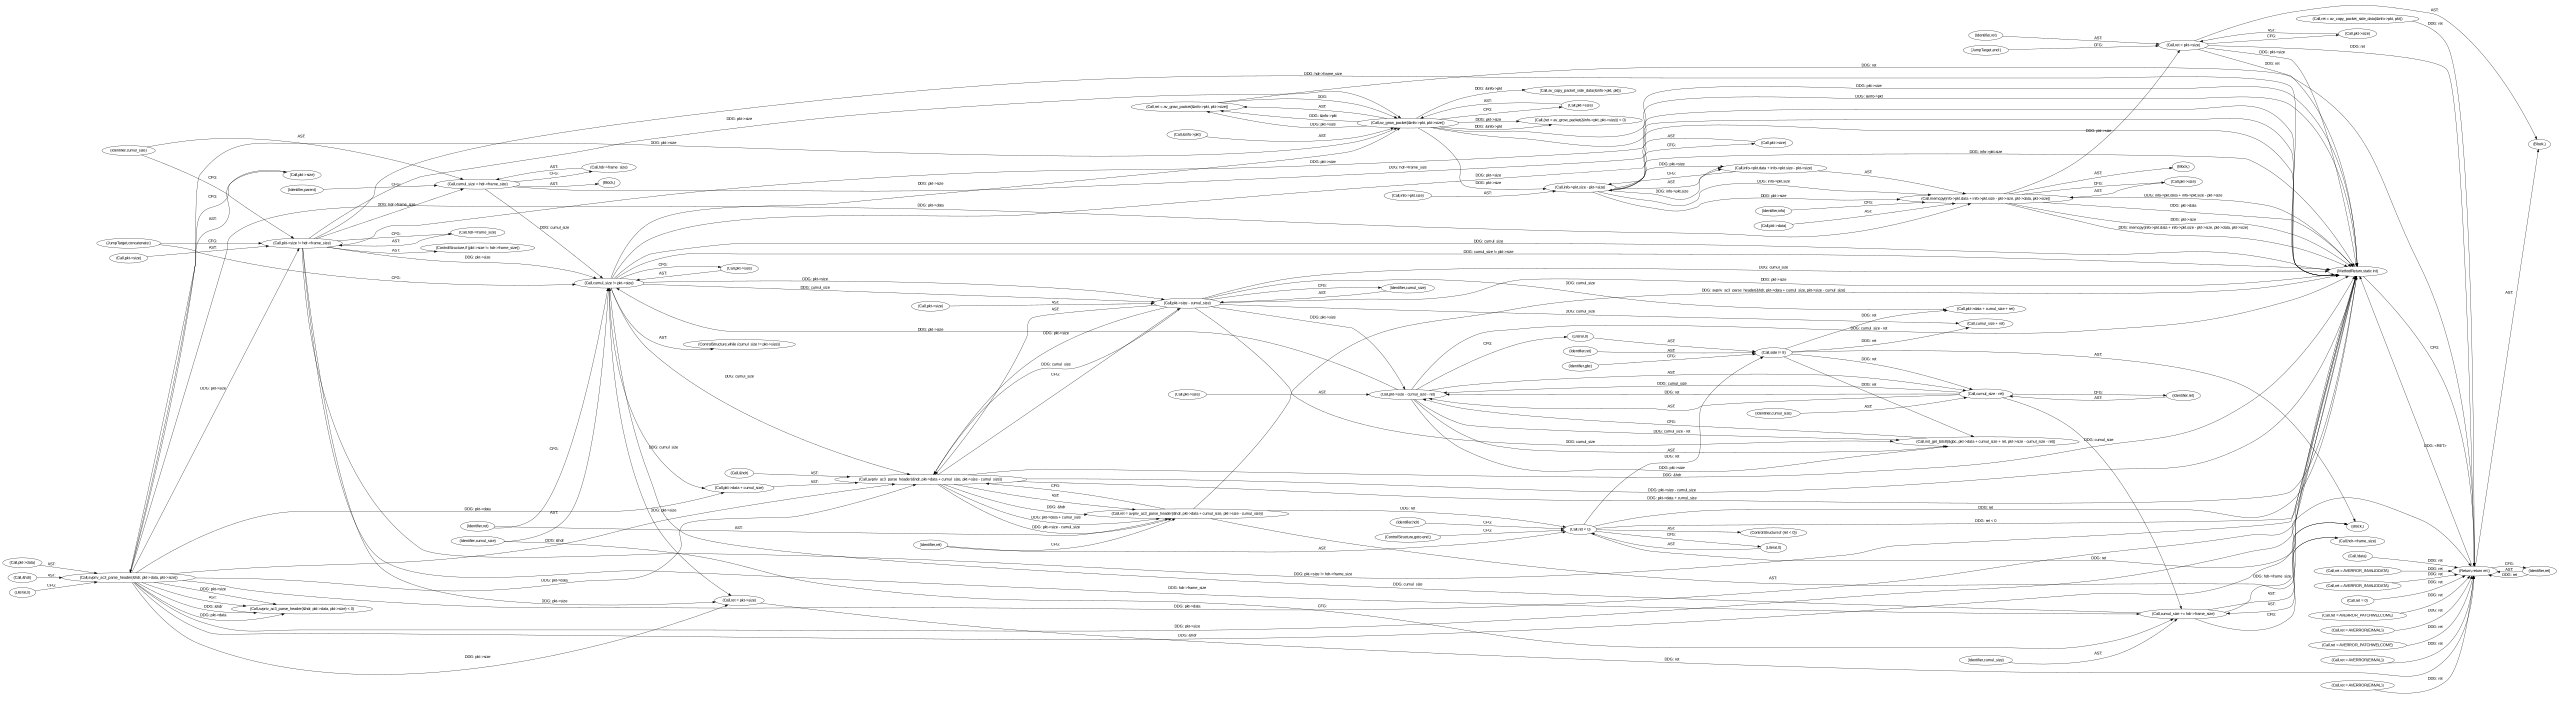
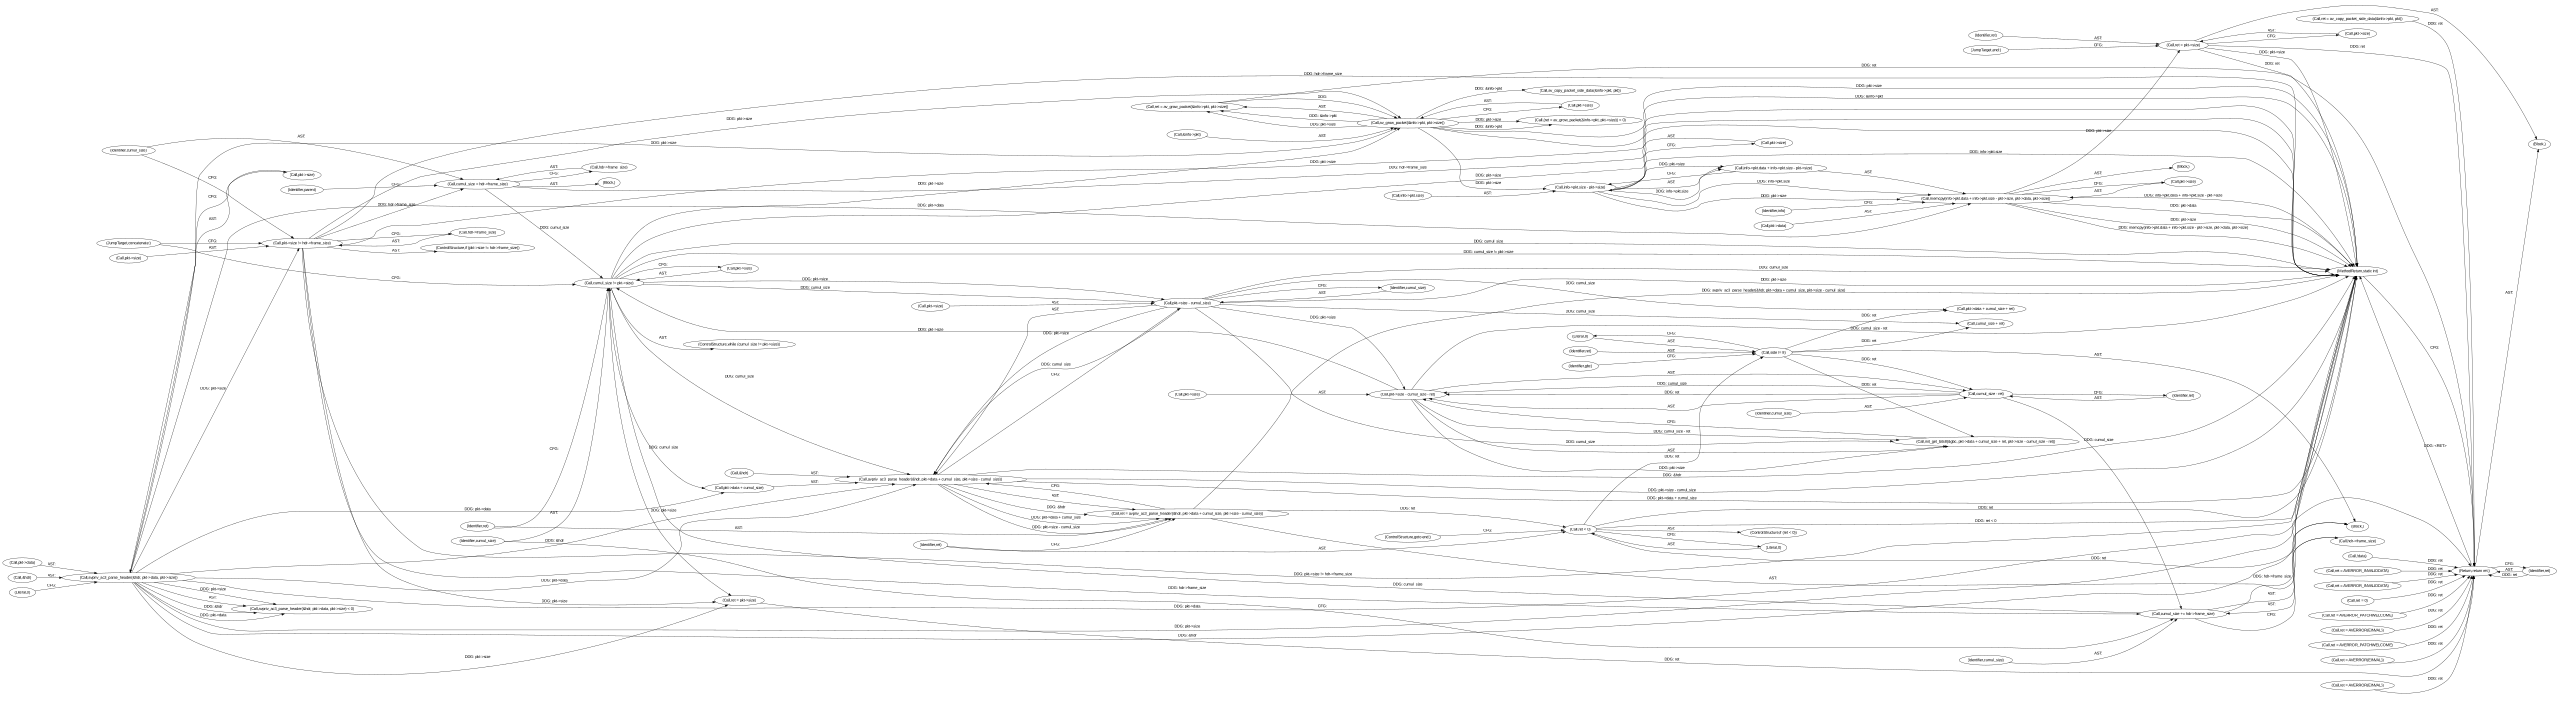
(461, 262) -> none
(1487, 355) -> (1679, 337)
(1408, 522) -> none
